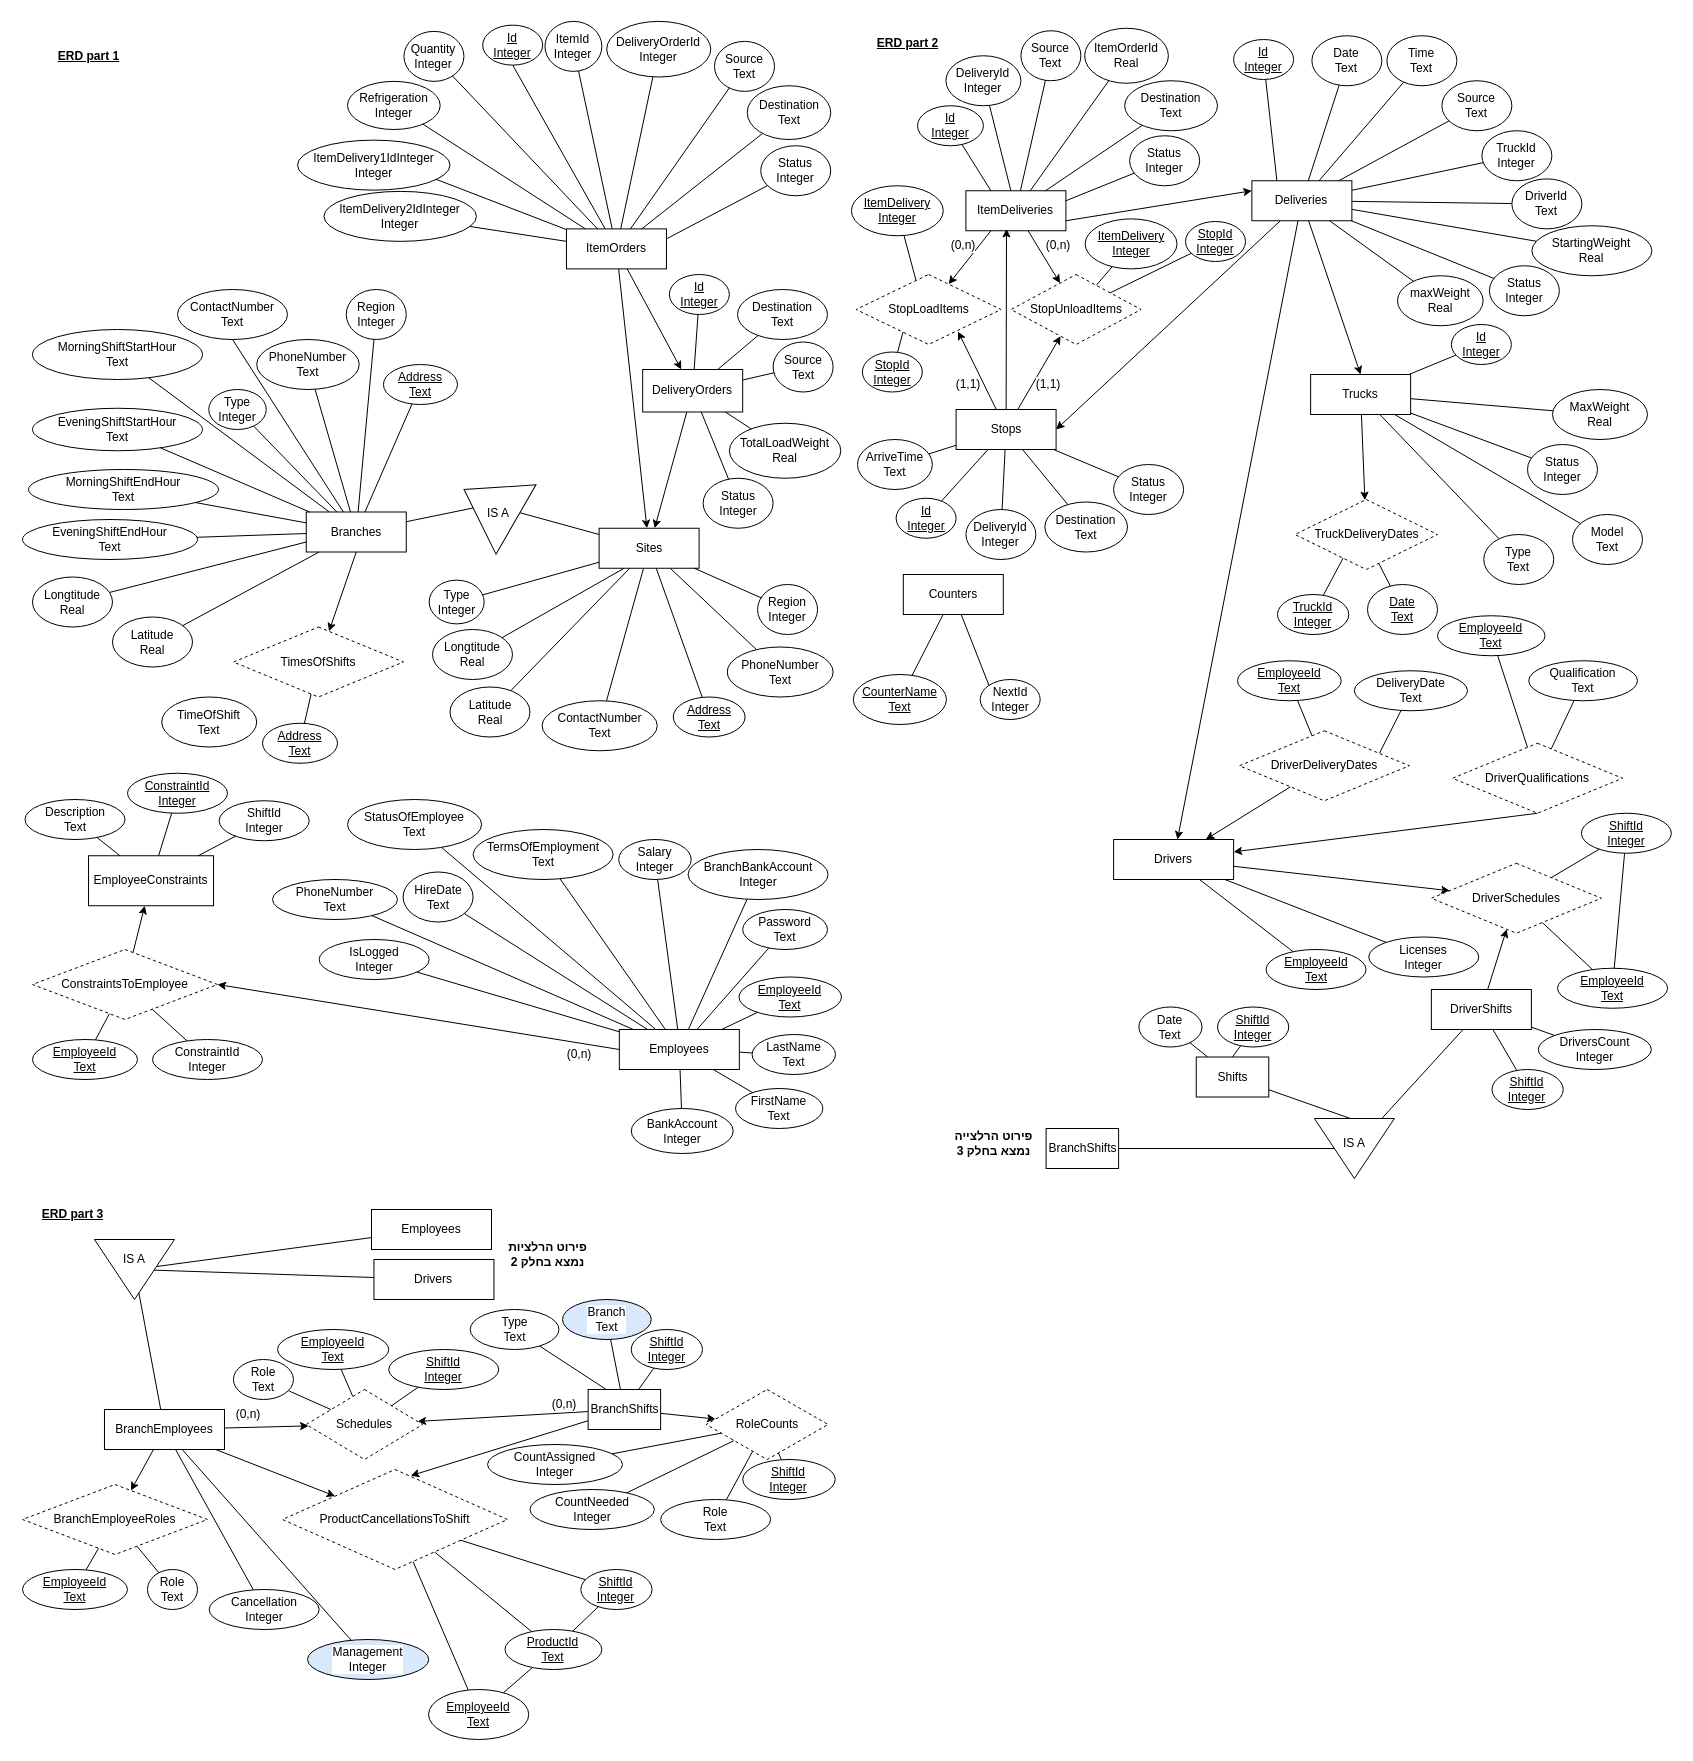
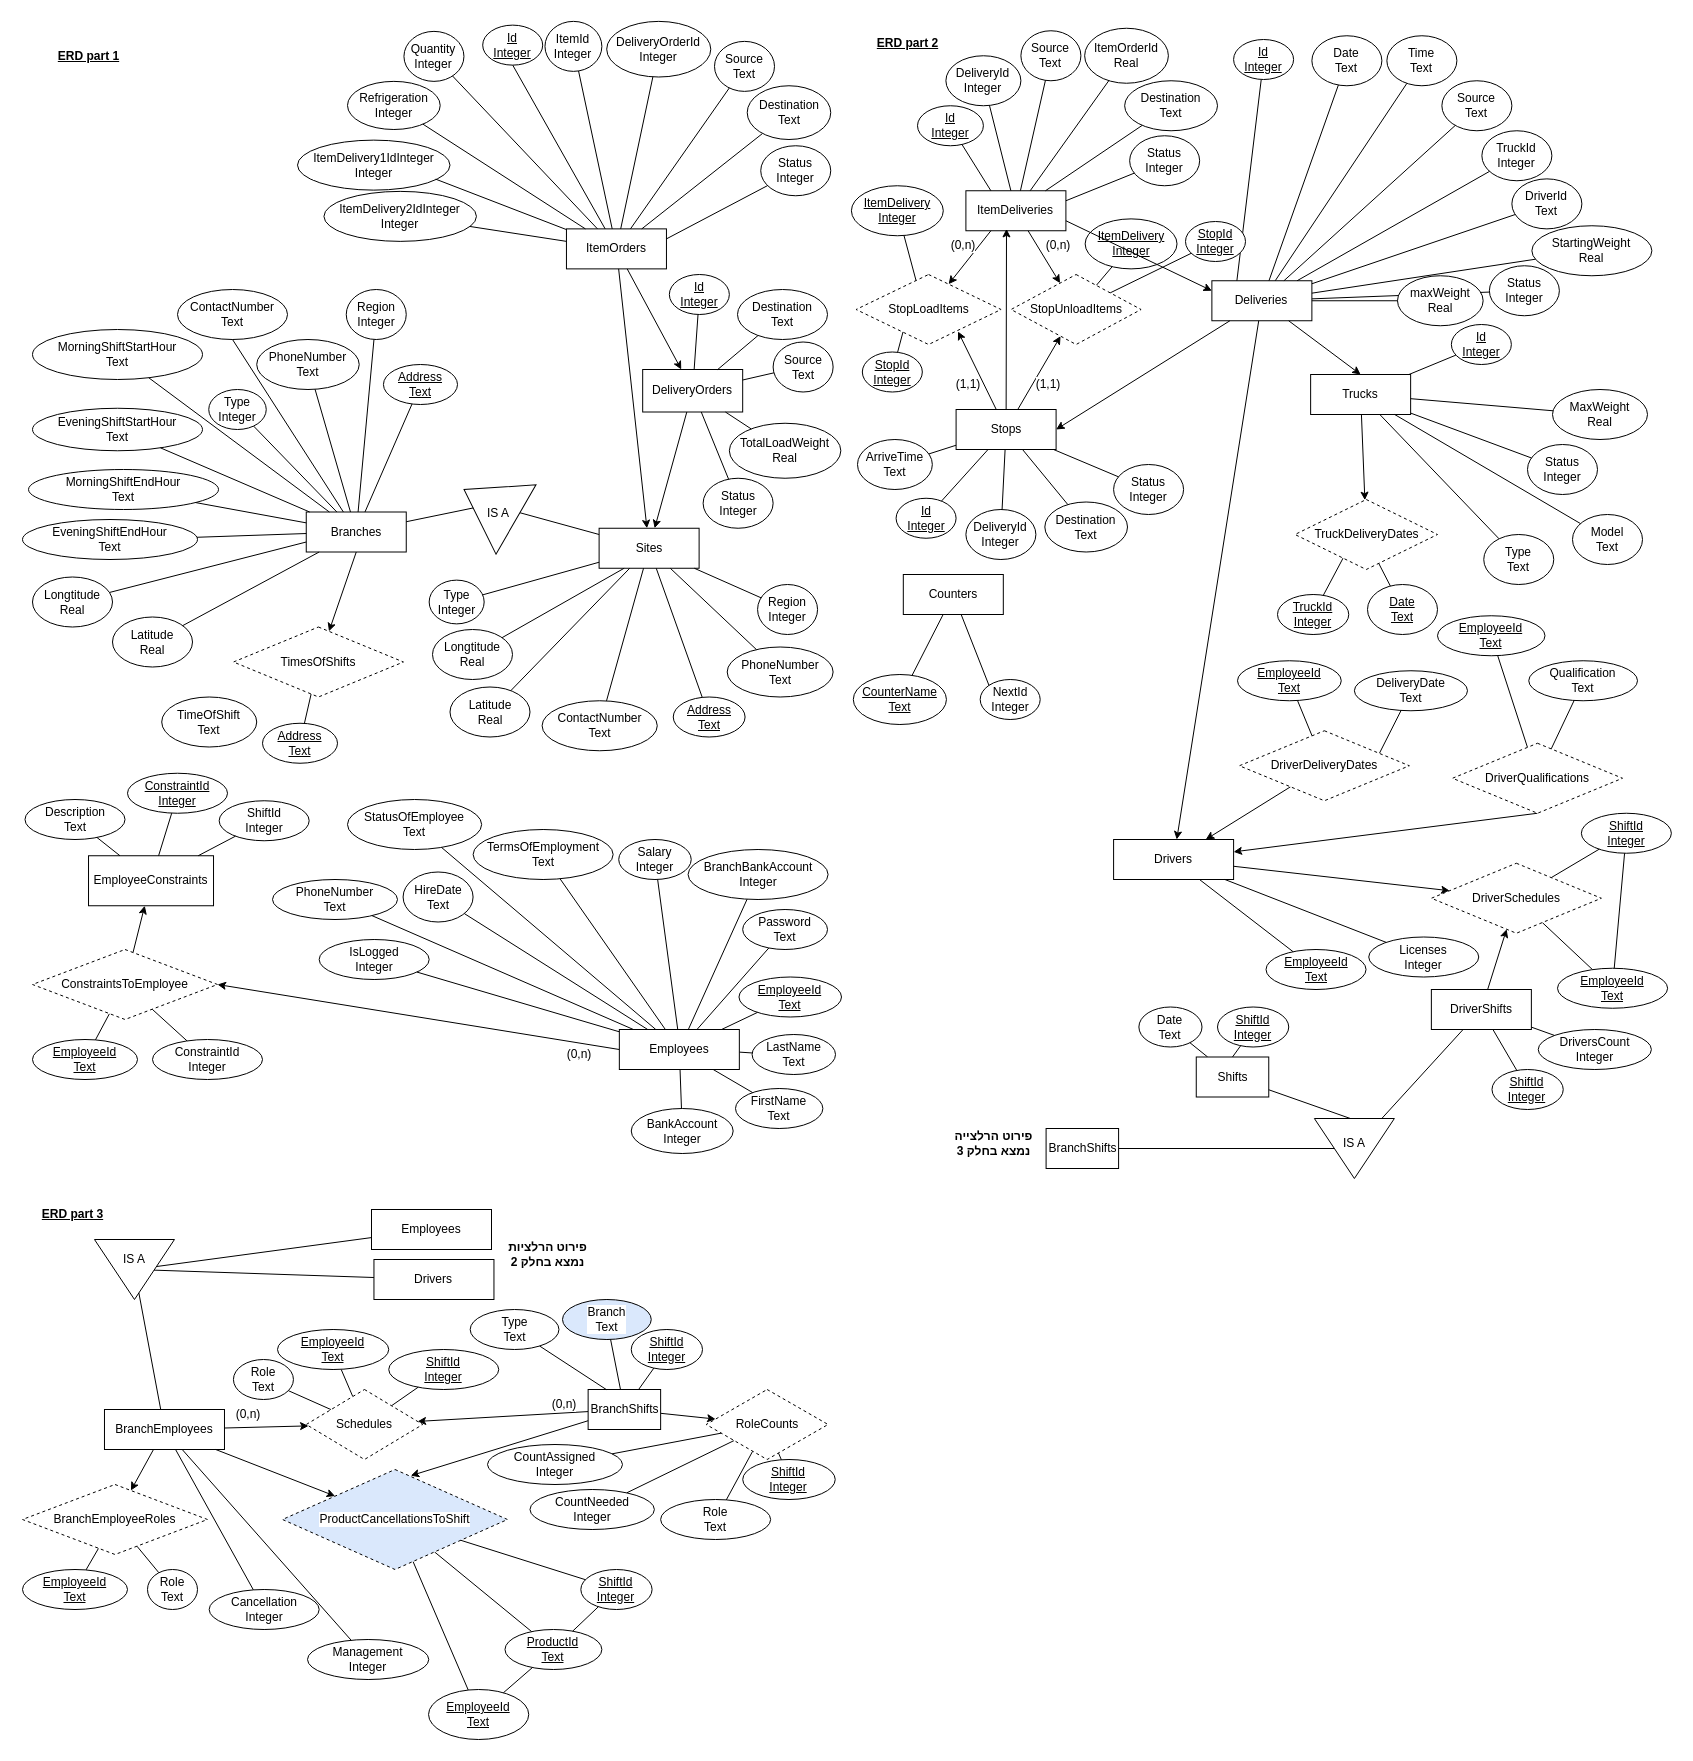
(1302, 201) -> (1262, 301)
(395, 1520) -> (395, 1520)
(368, 1660) -> (368, 1660)
